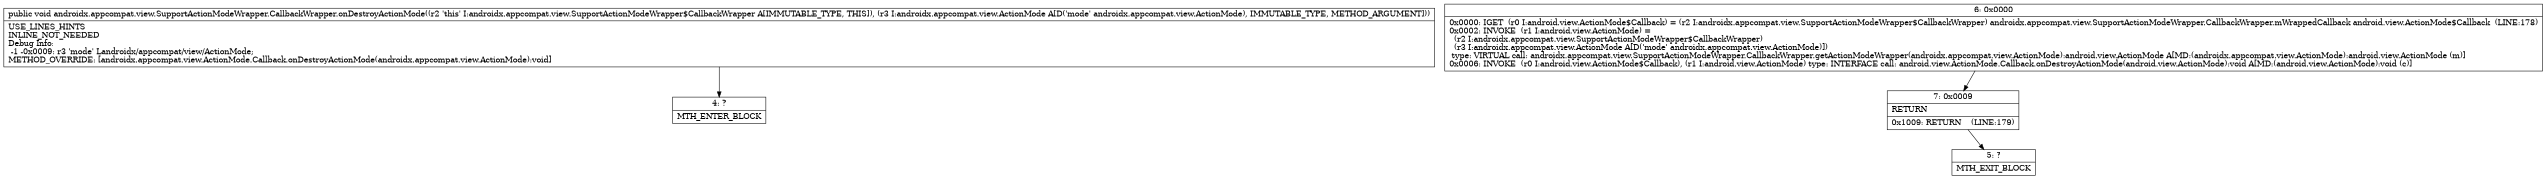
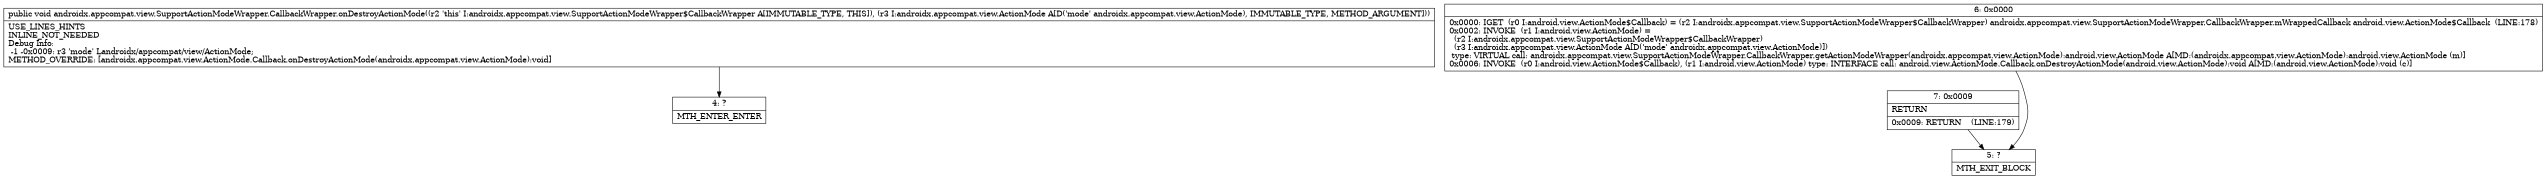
(1971, 79) -> (2028, 109)
(719, 117) -> (719, 117)
(1953, 123) -> (1953, 123)
